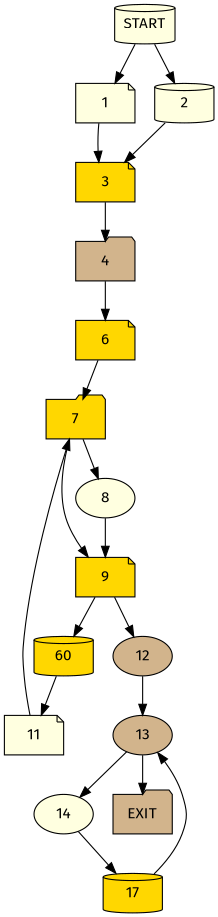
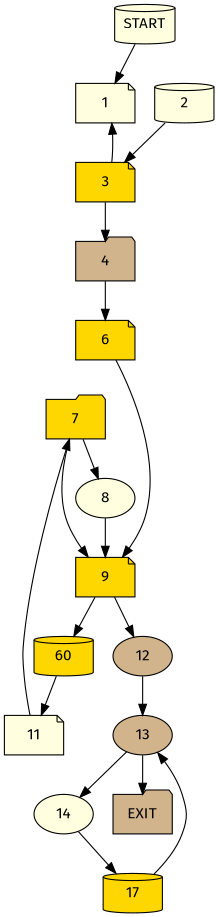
(162, 59) -> none
(98, 137) -> (113, 148)
(92, 375) -> (148, 454)
